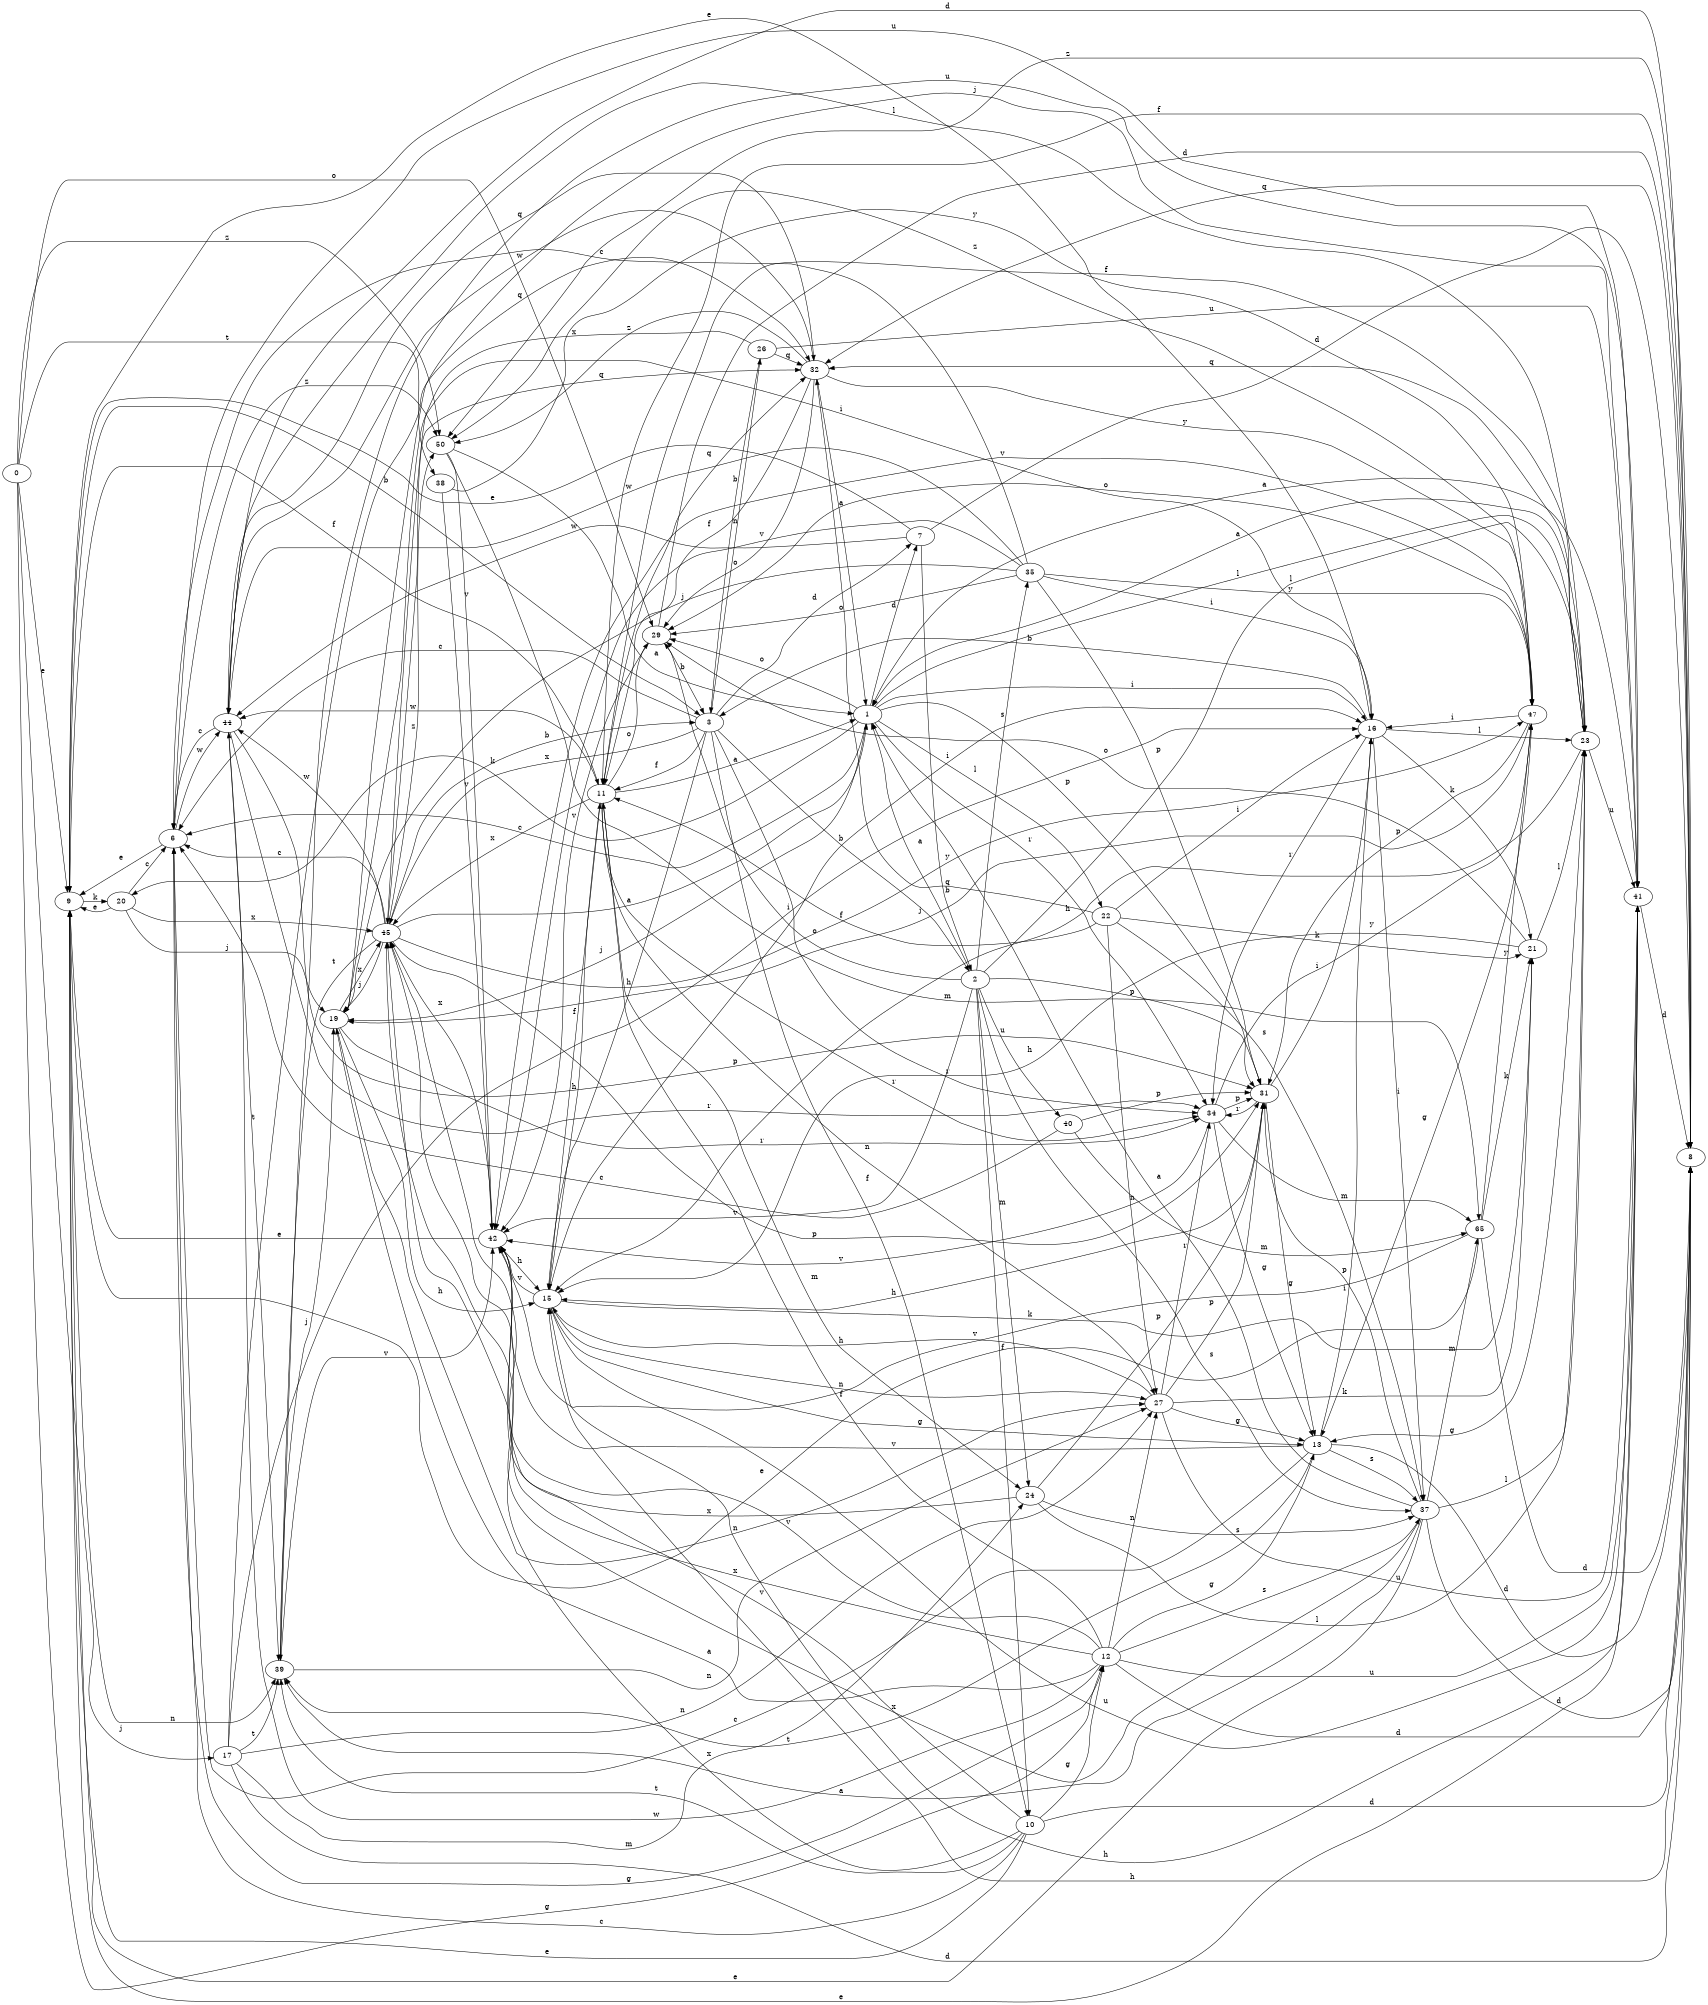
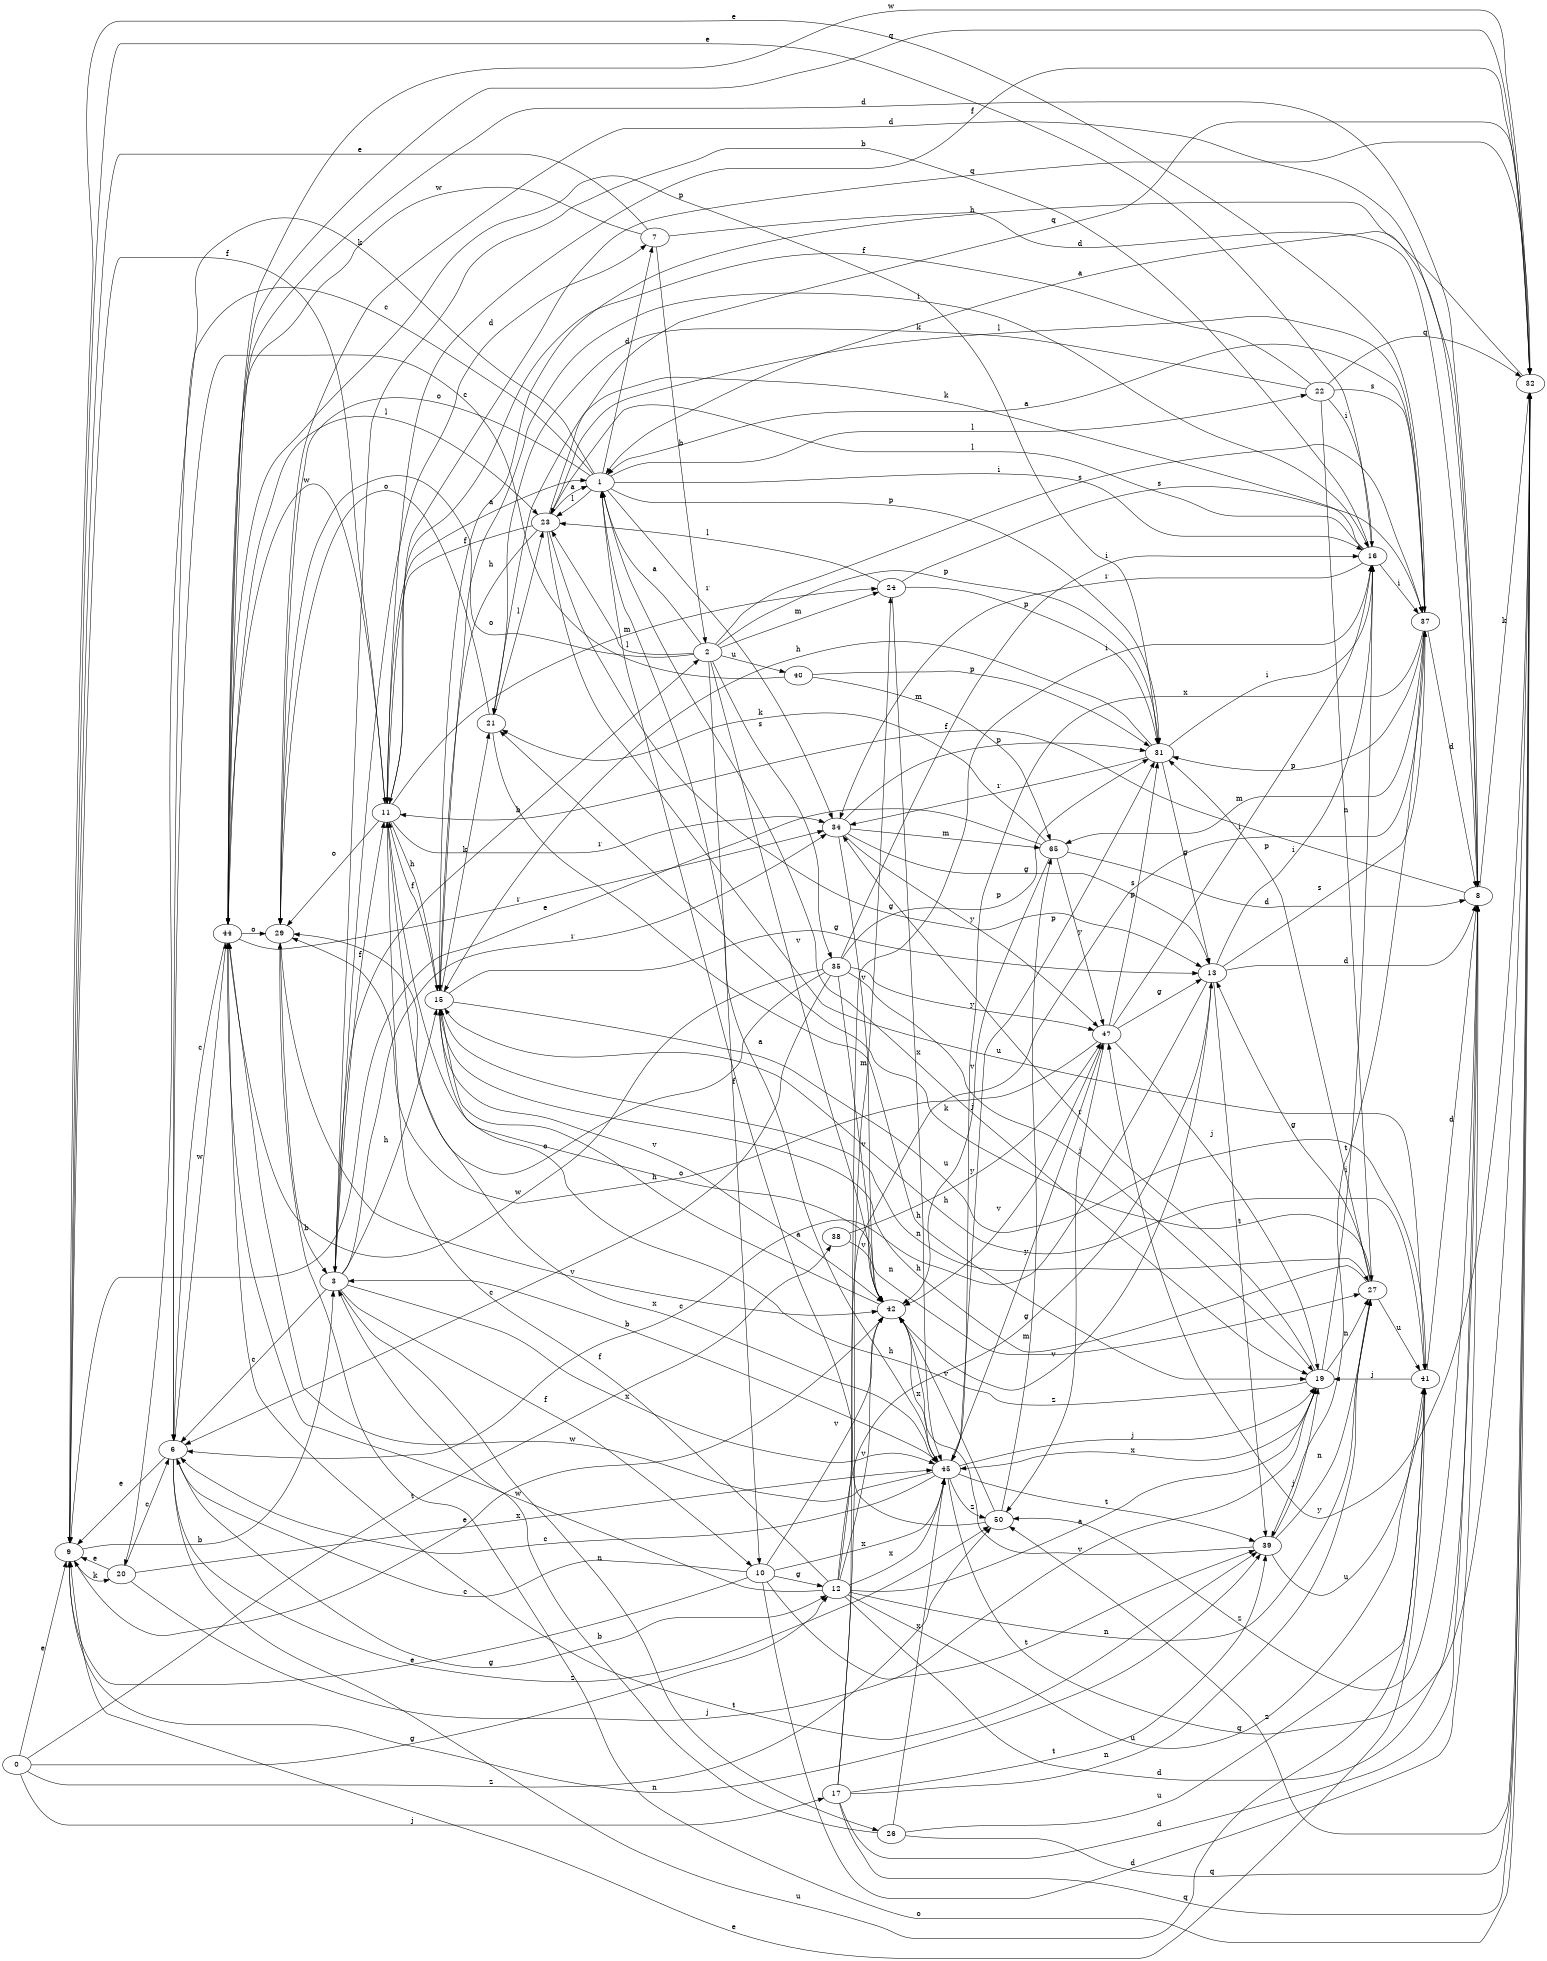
(362, 180) -> (251, 934)
(1265, 187) -> (1504, 621)
(1373, 479) -> none
(1007, 1072) -> (880, 1098)
(1185, 1261) -> none
(841, 1791) -> (1346, 1148)
